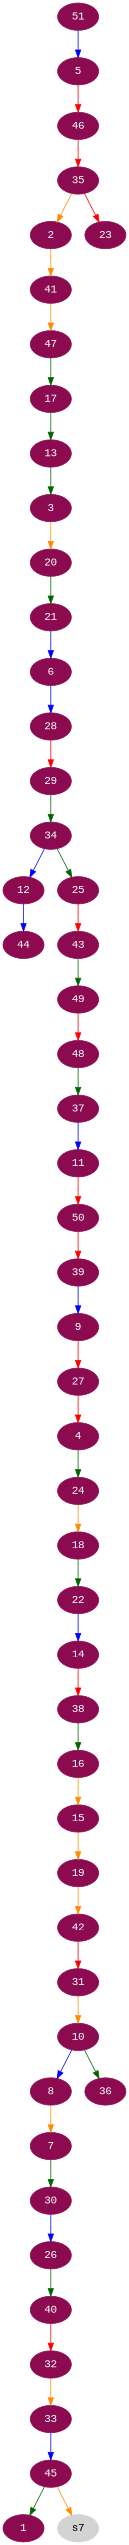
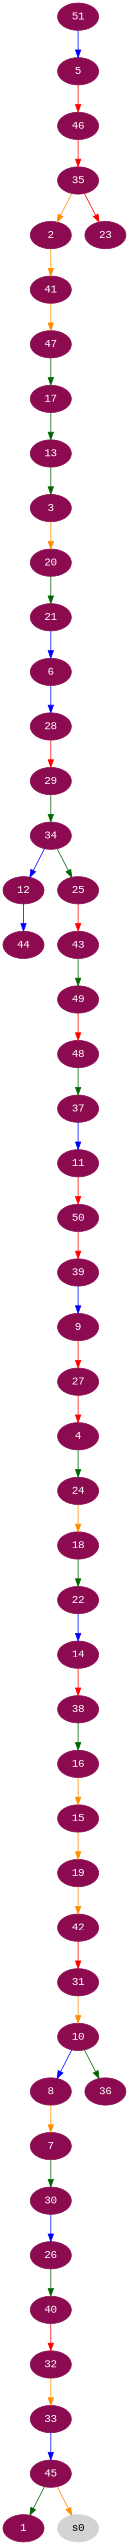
(78, 2528) -> (78, 2528)
